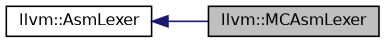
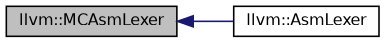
(188, 21) -> (213, 21)
